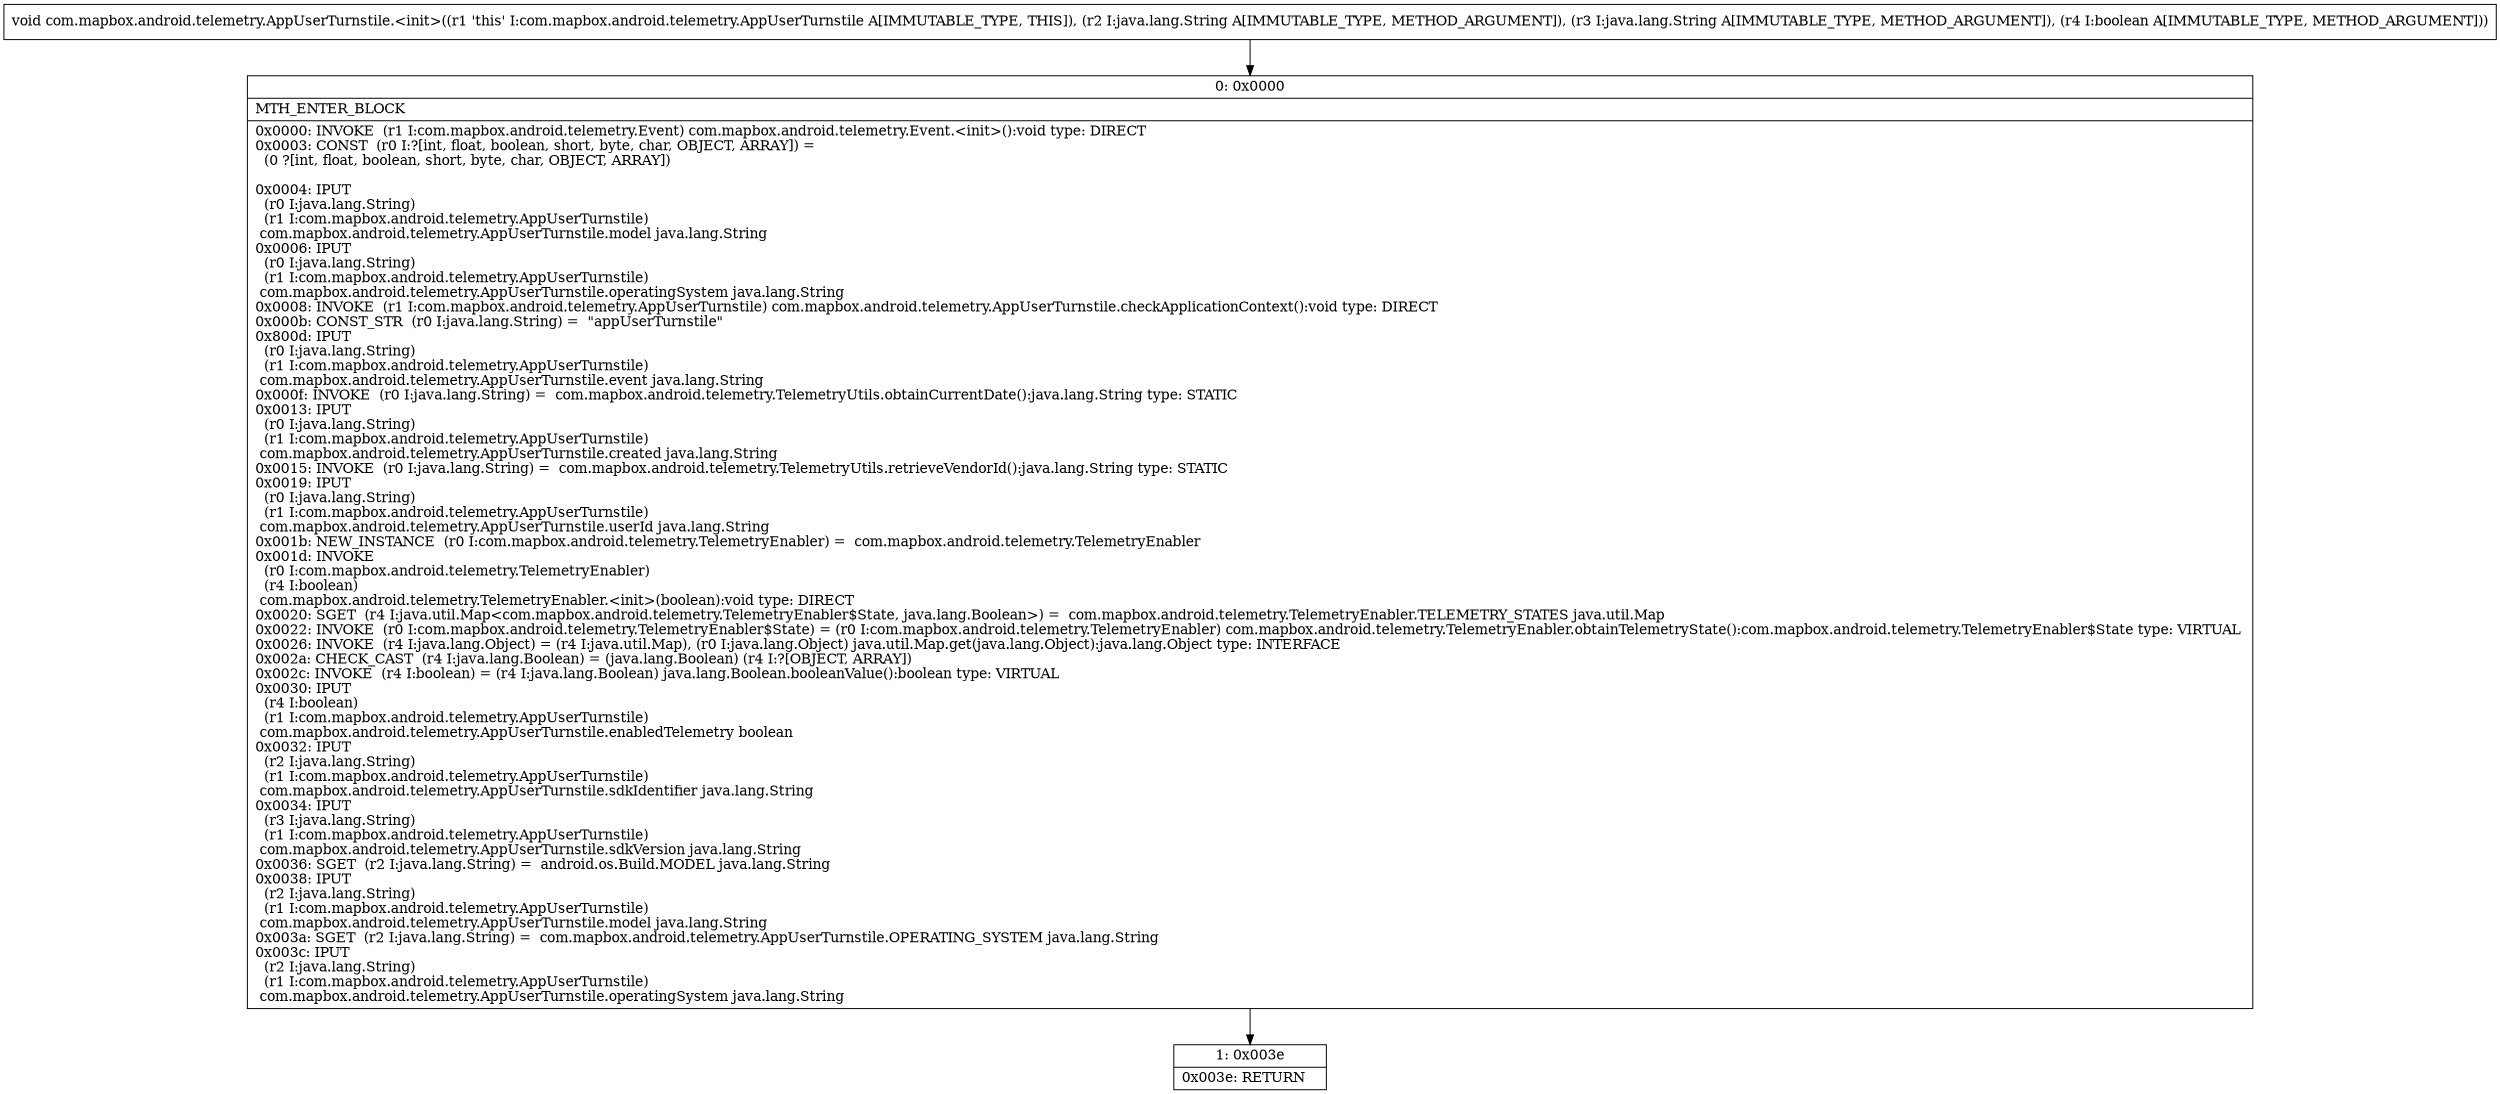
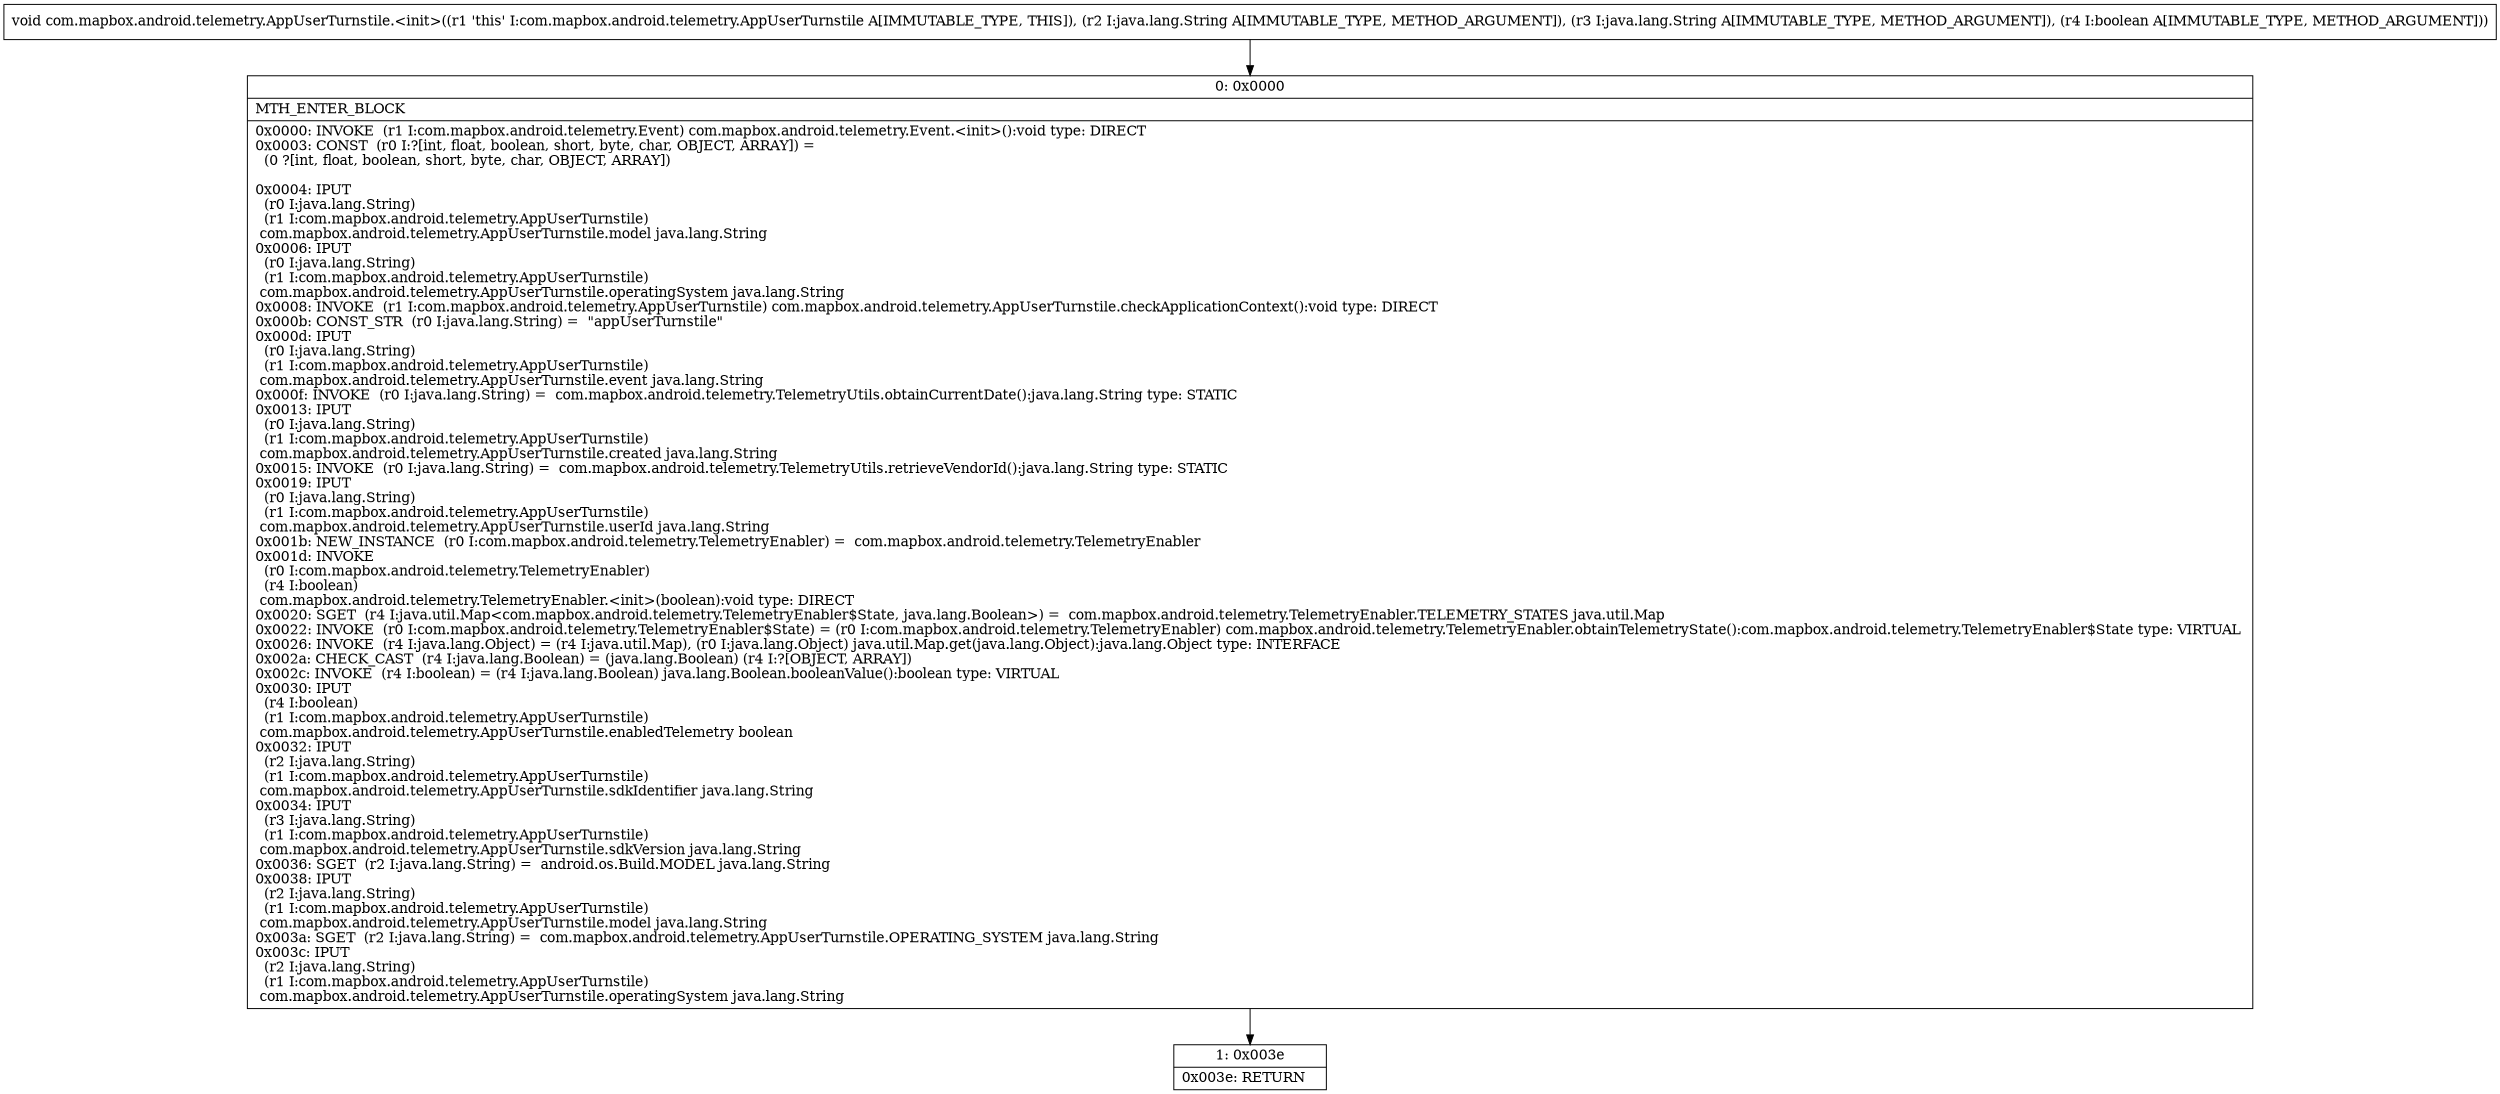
(308, 337) -> (308, 337)
